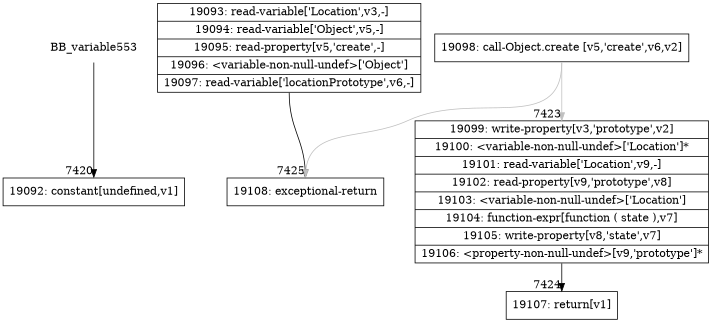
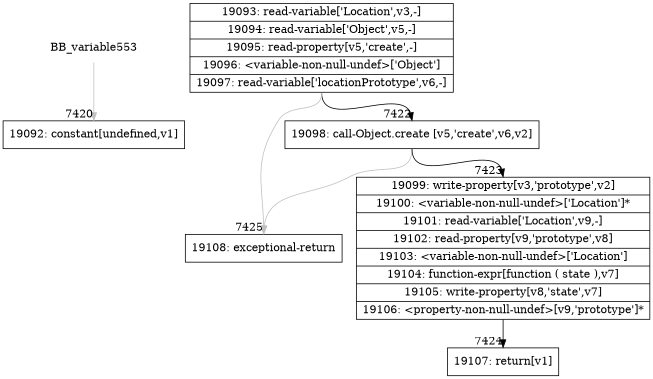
(562, 88) -> (454, 164)
none -> (363, 107)
(94, 116) -> (94, 88)
(296, 131) -> (266, 144)
